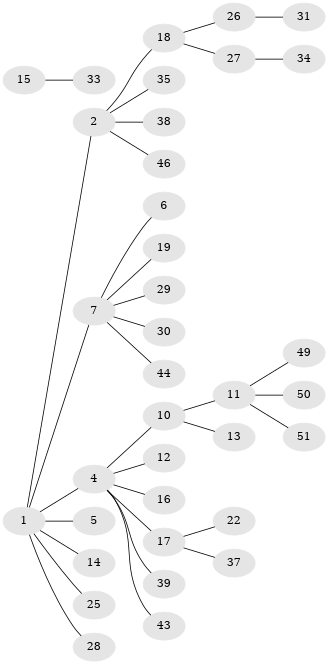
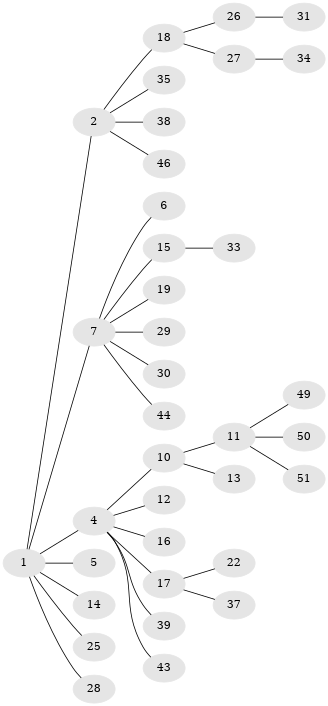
none -> (127, 289)
